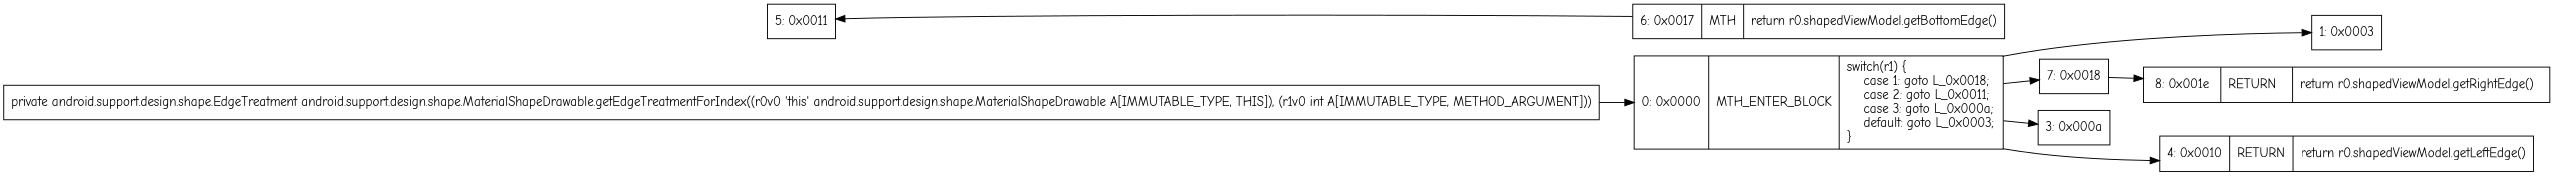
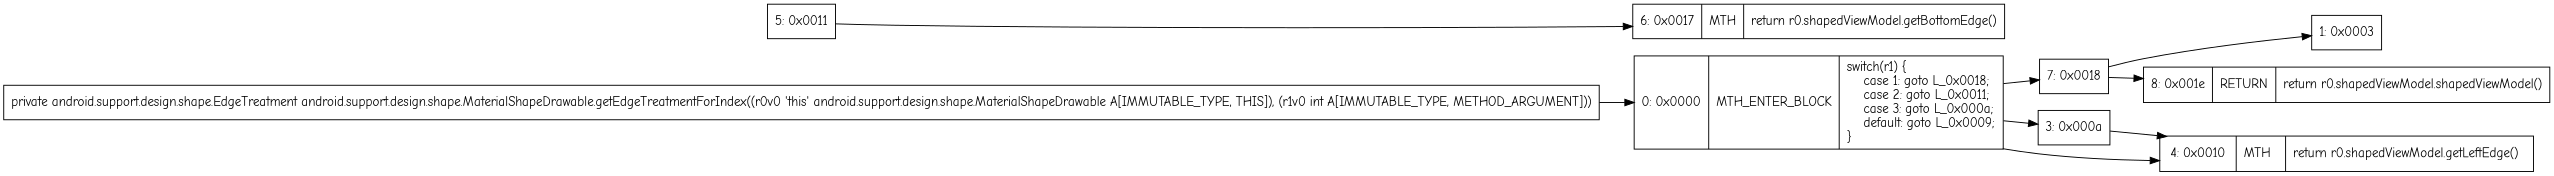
(1239, 15) -> (1229, 28)
(2152, 39) -> (2205, 49)
(2417, 84) -> (2413, 84)
(1921, 123) -> (1921, 123)
none -> (2134, 133)
(2261, 153) -> (2257, 153)
